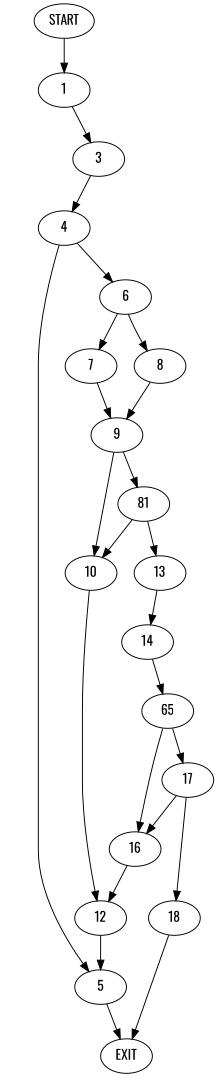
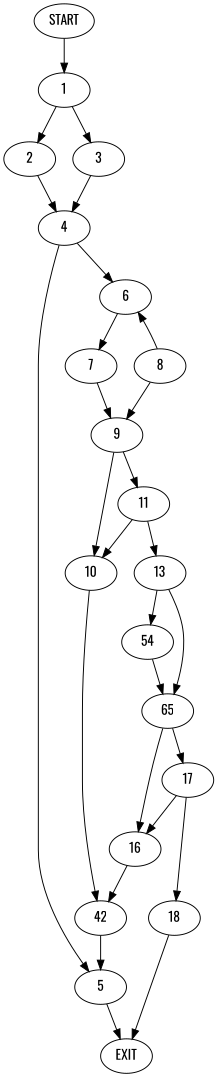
none -> (30, 159)
(135, 329) -> (151, 334)
(144, 504) -> (144, 504)
none -> (183, 636)
(148, 642) -> (148, 642)
(101, 918) -> (101, 918)
